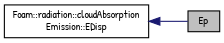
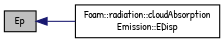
(174, 21) -> (61, 21)
